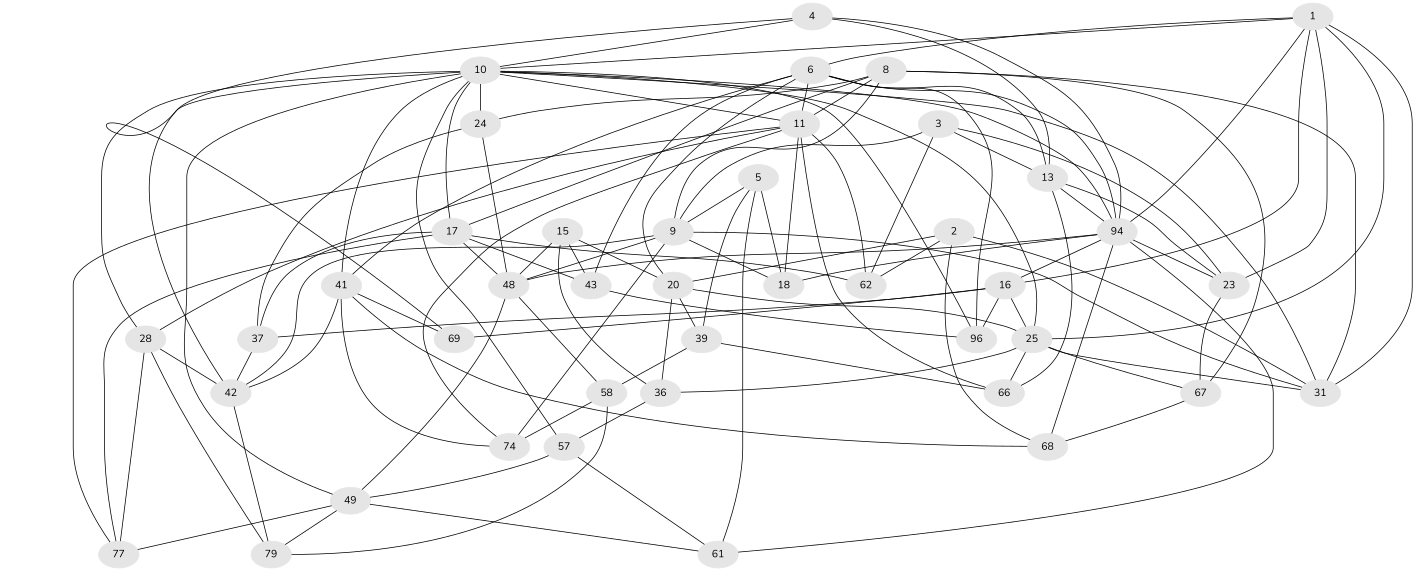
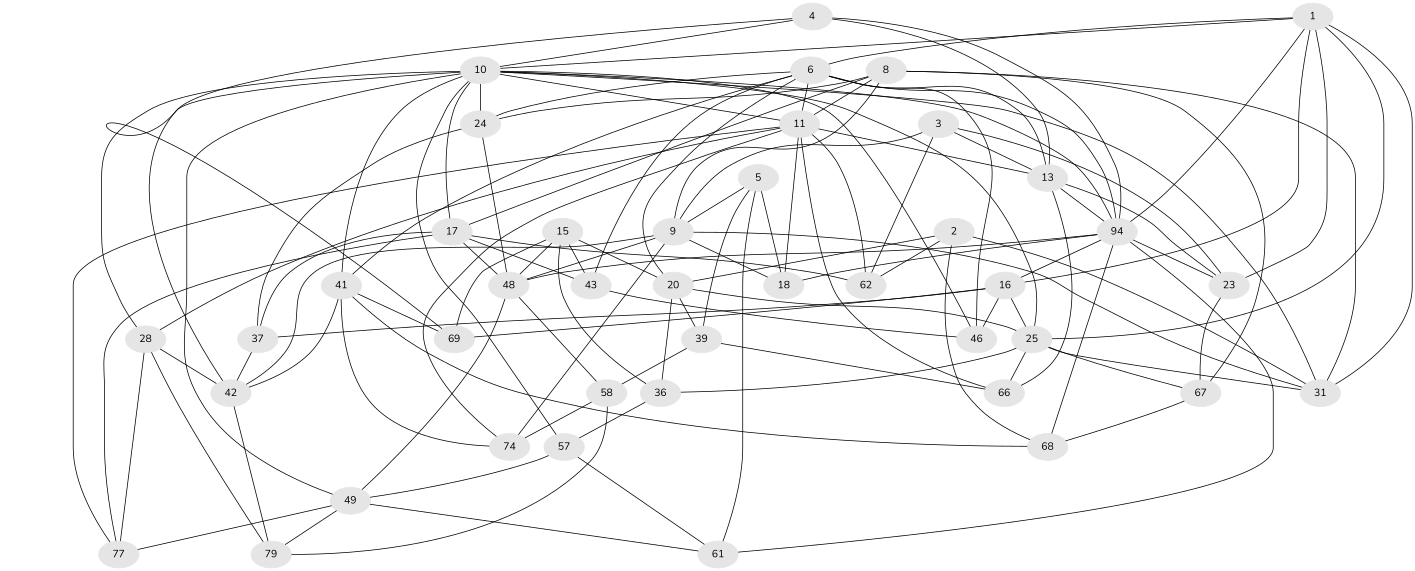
none -> (642, 86)
none -> (918, 150)
none -> (484, 271)
(977, 339) -> (977, 339)
